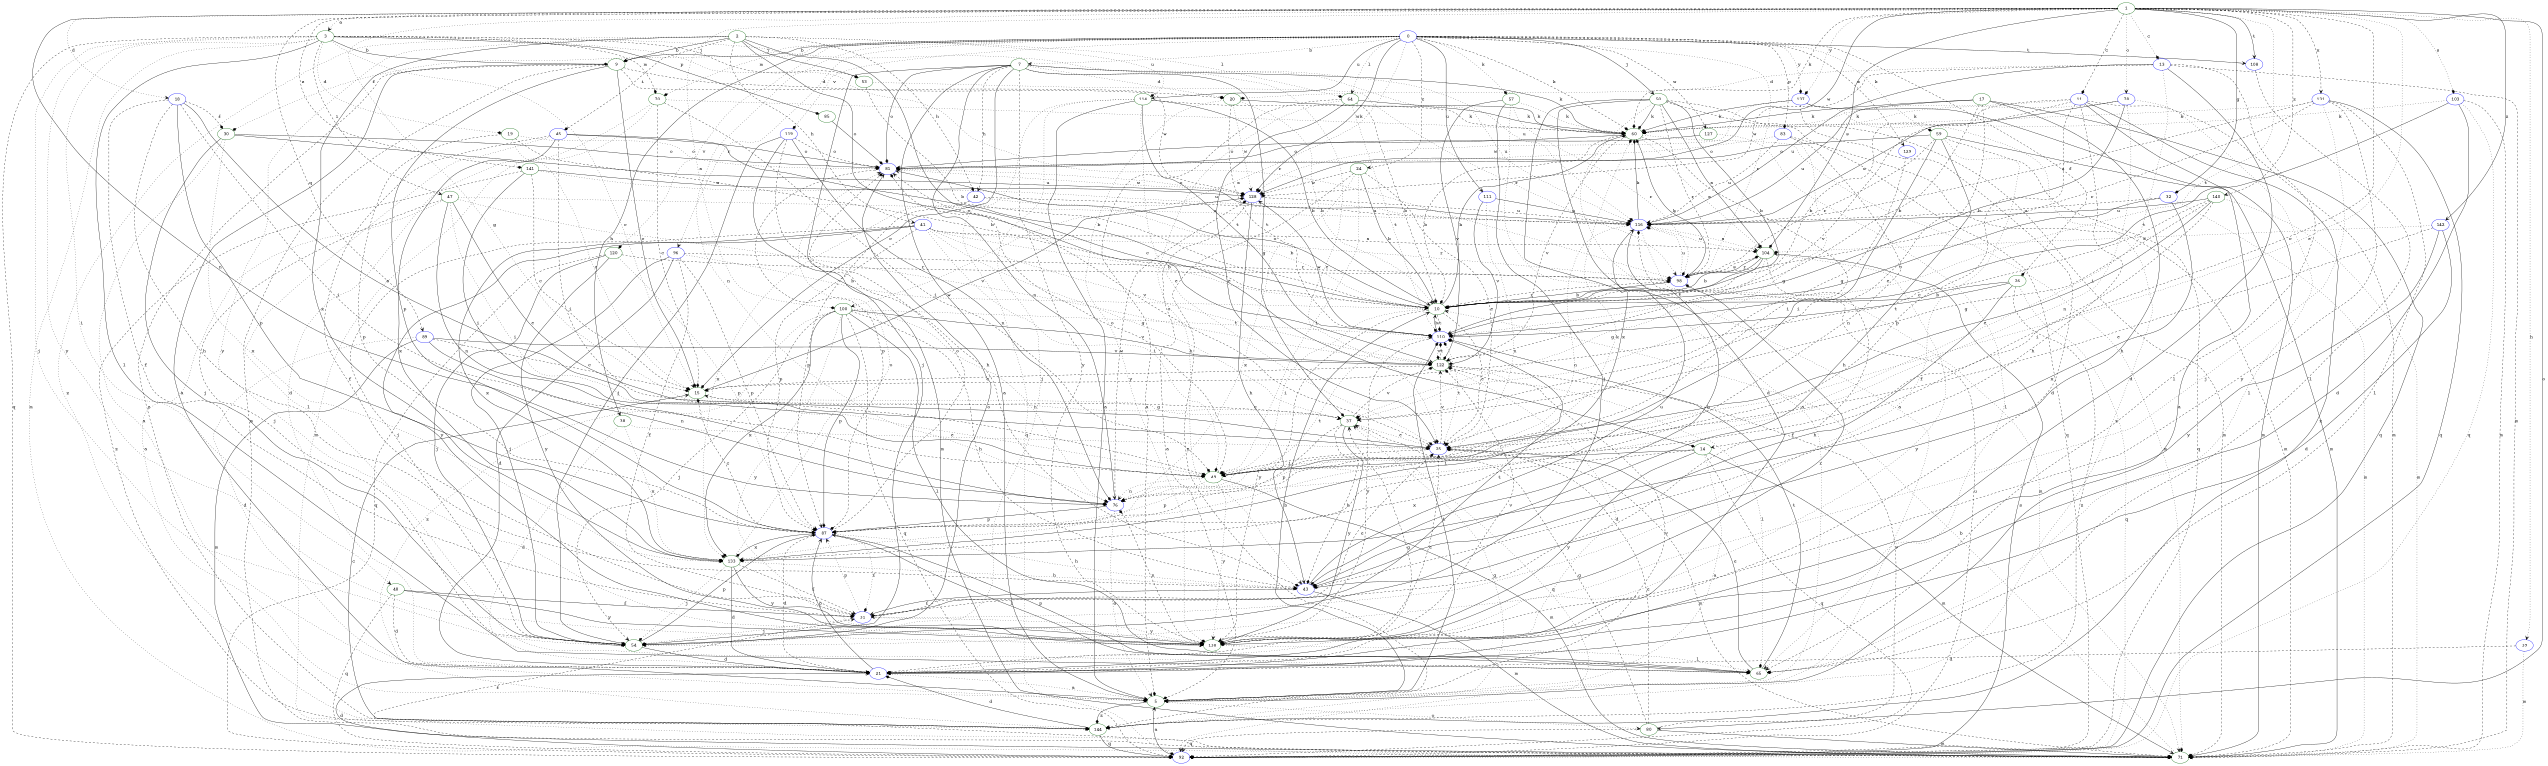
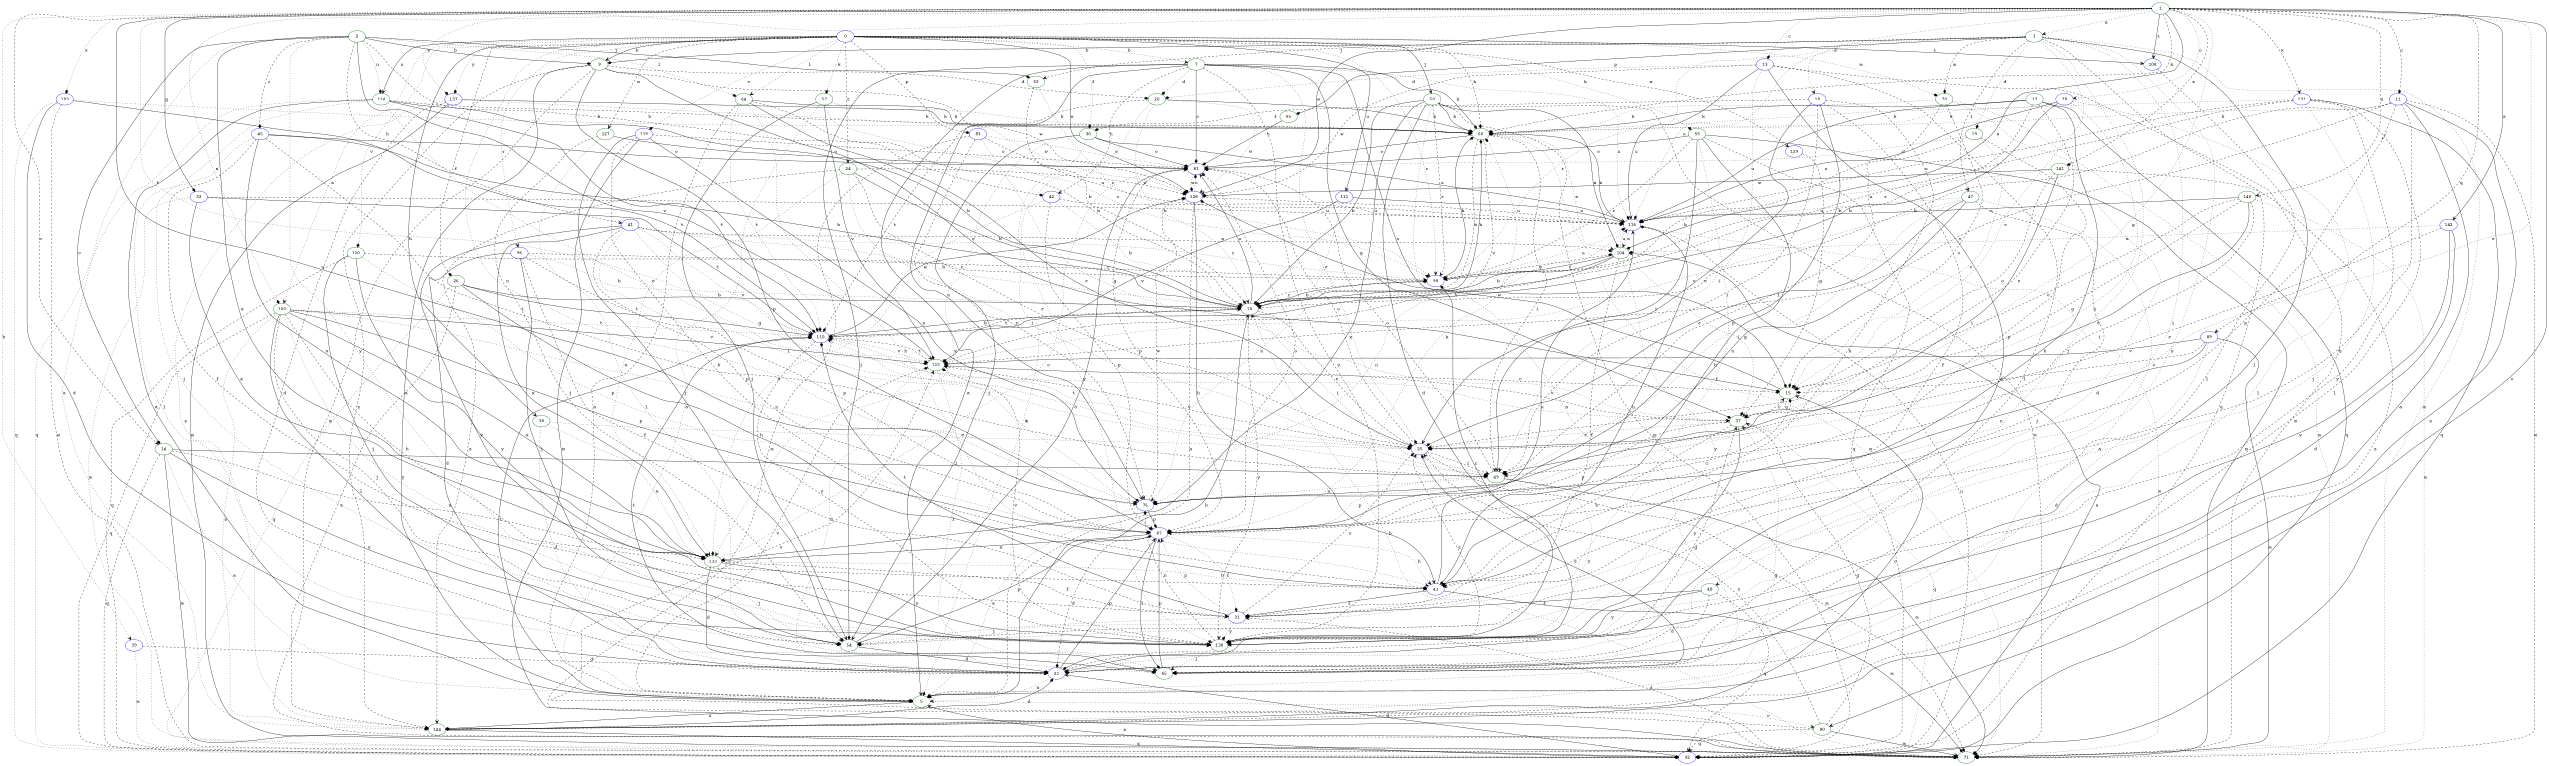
(401, 282) -> (582, 413)
